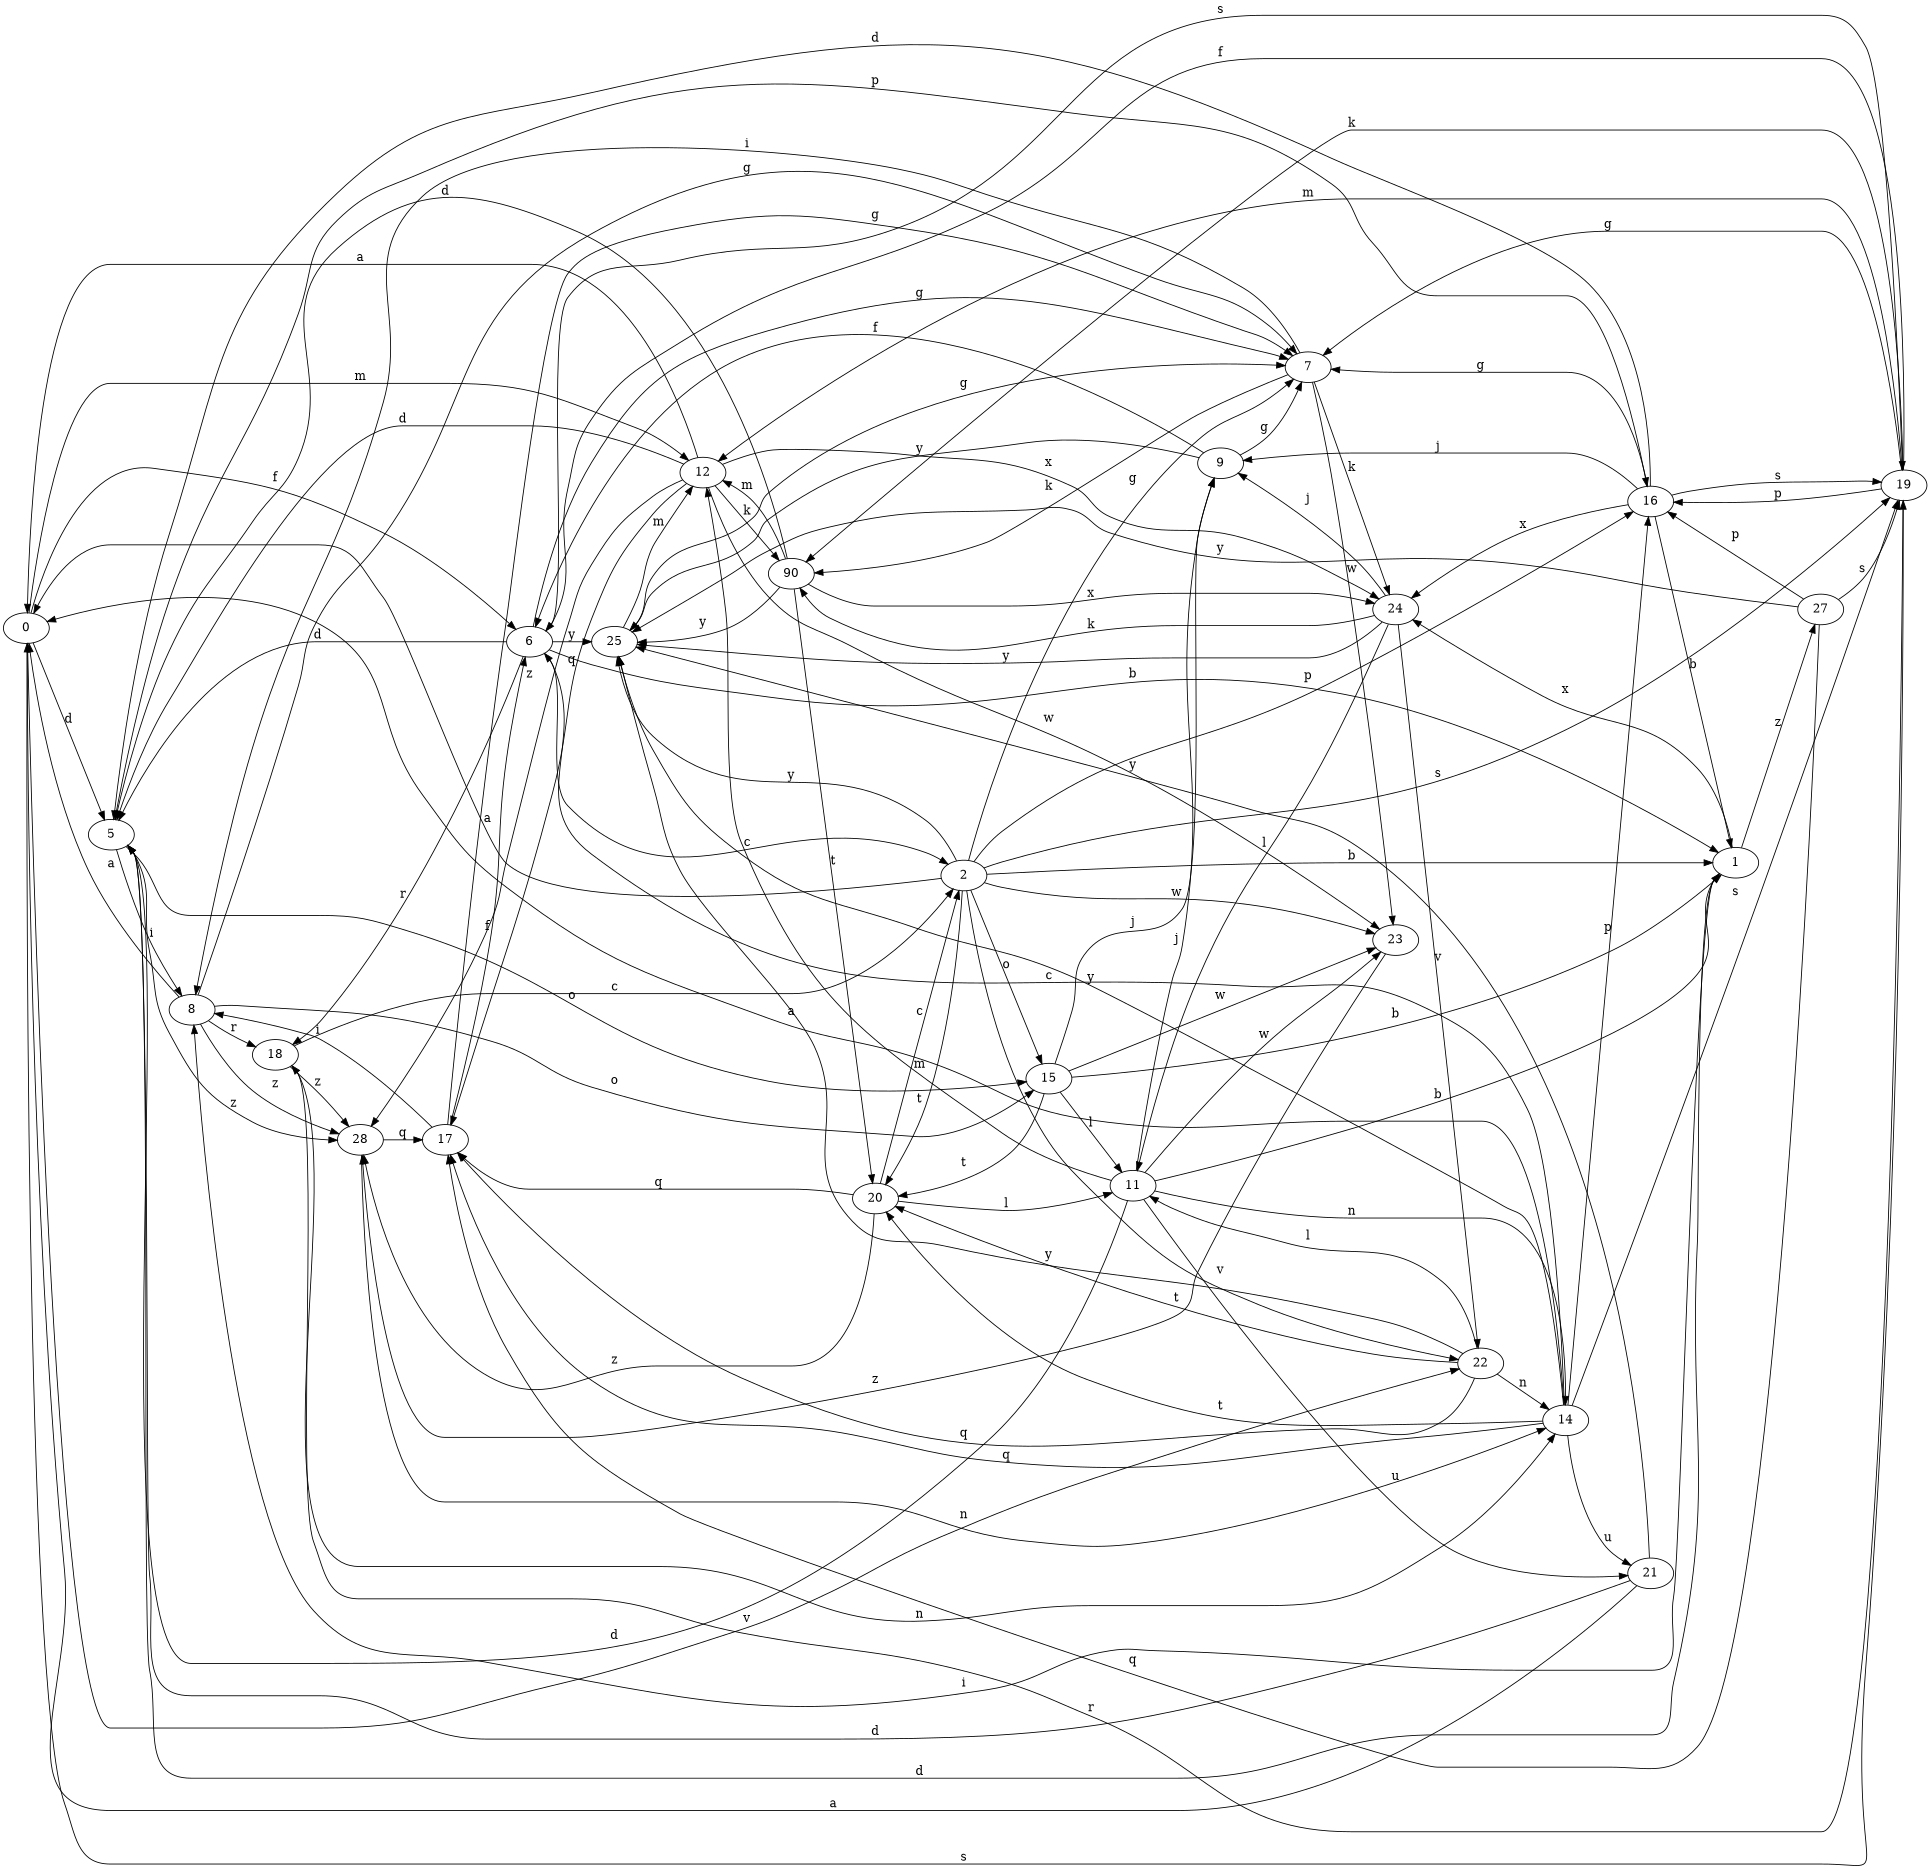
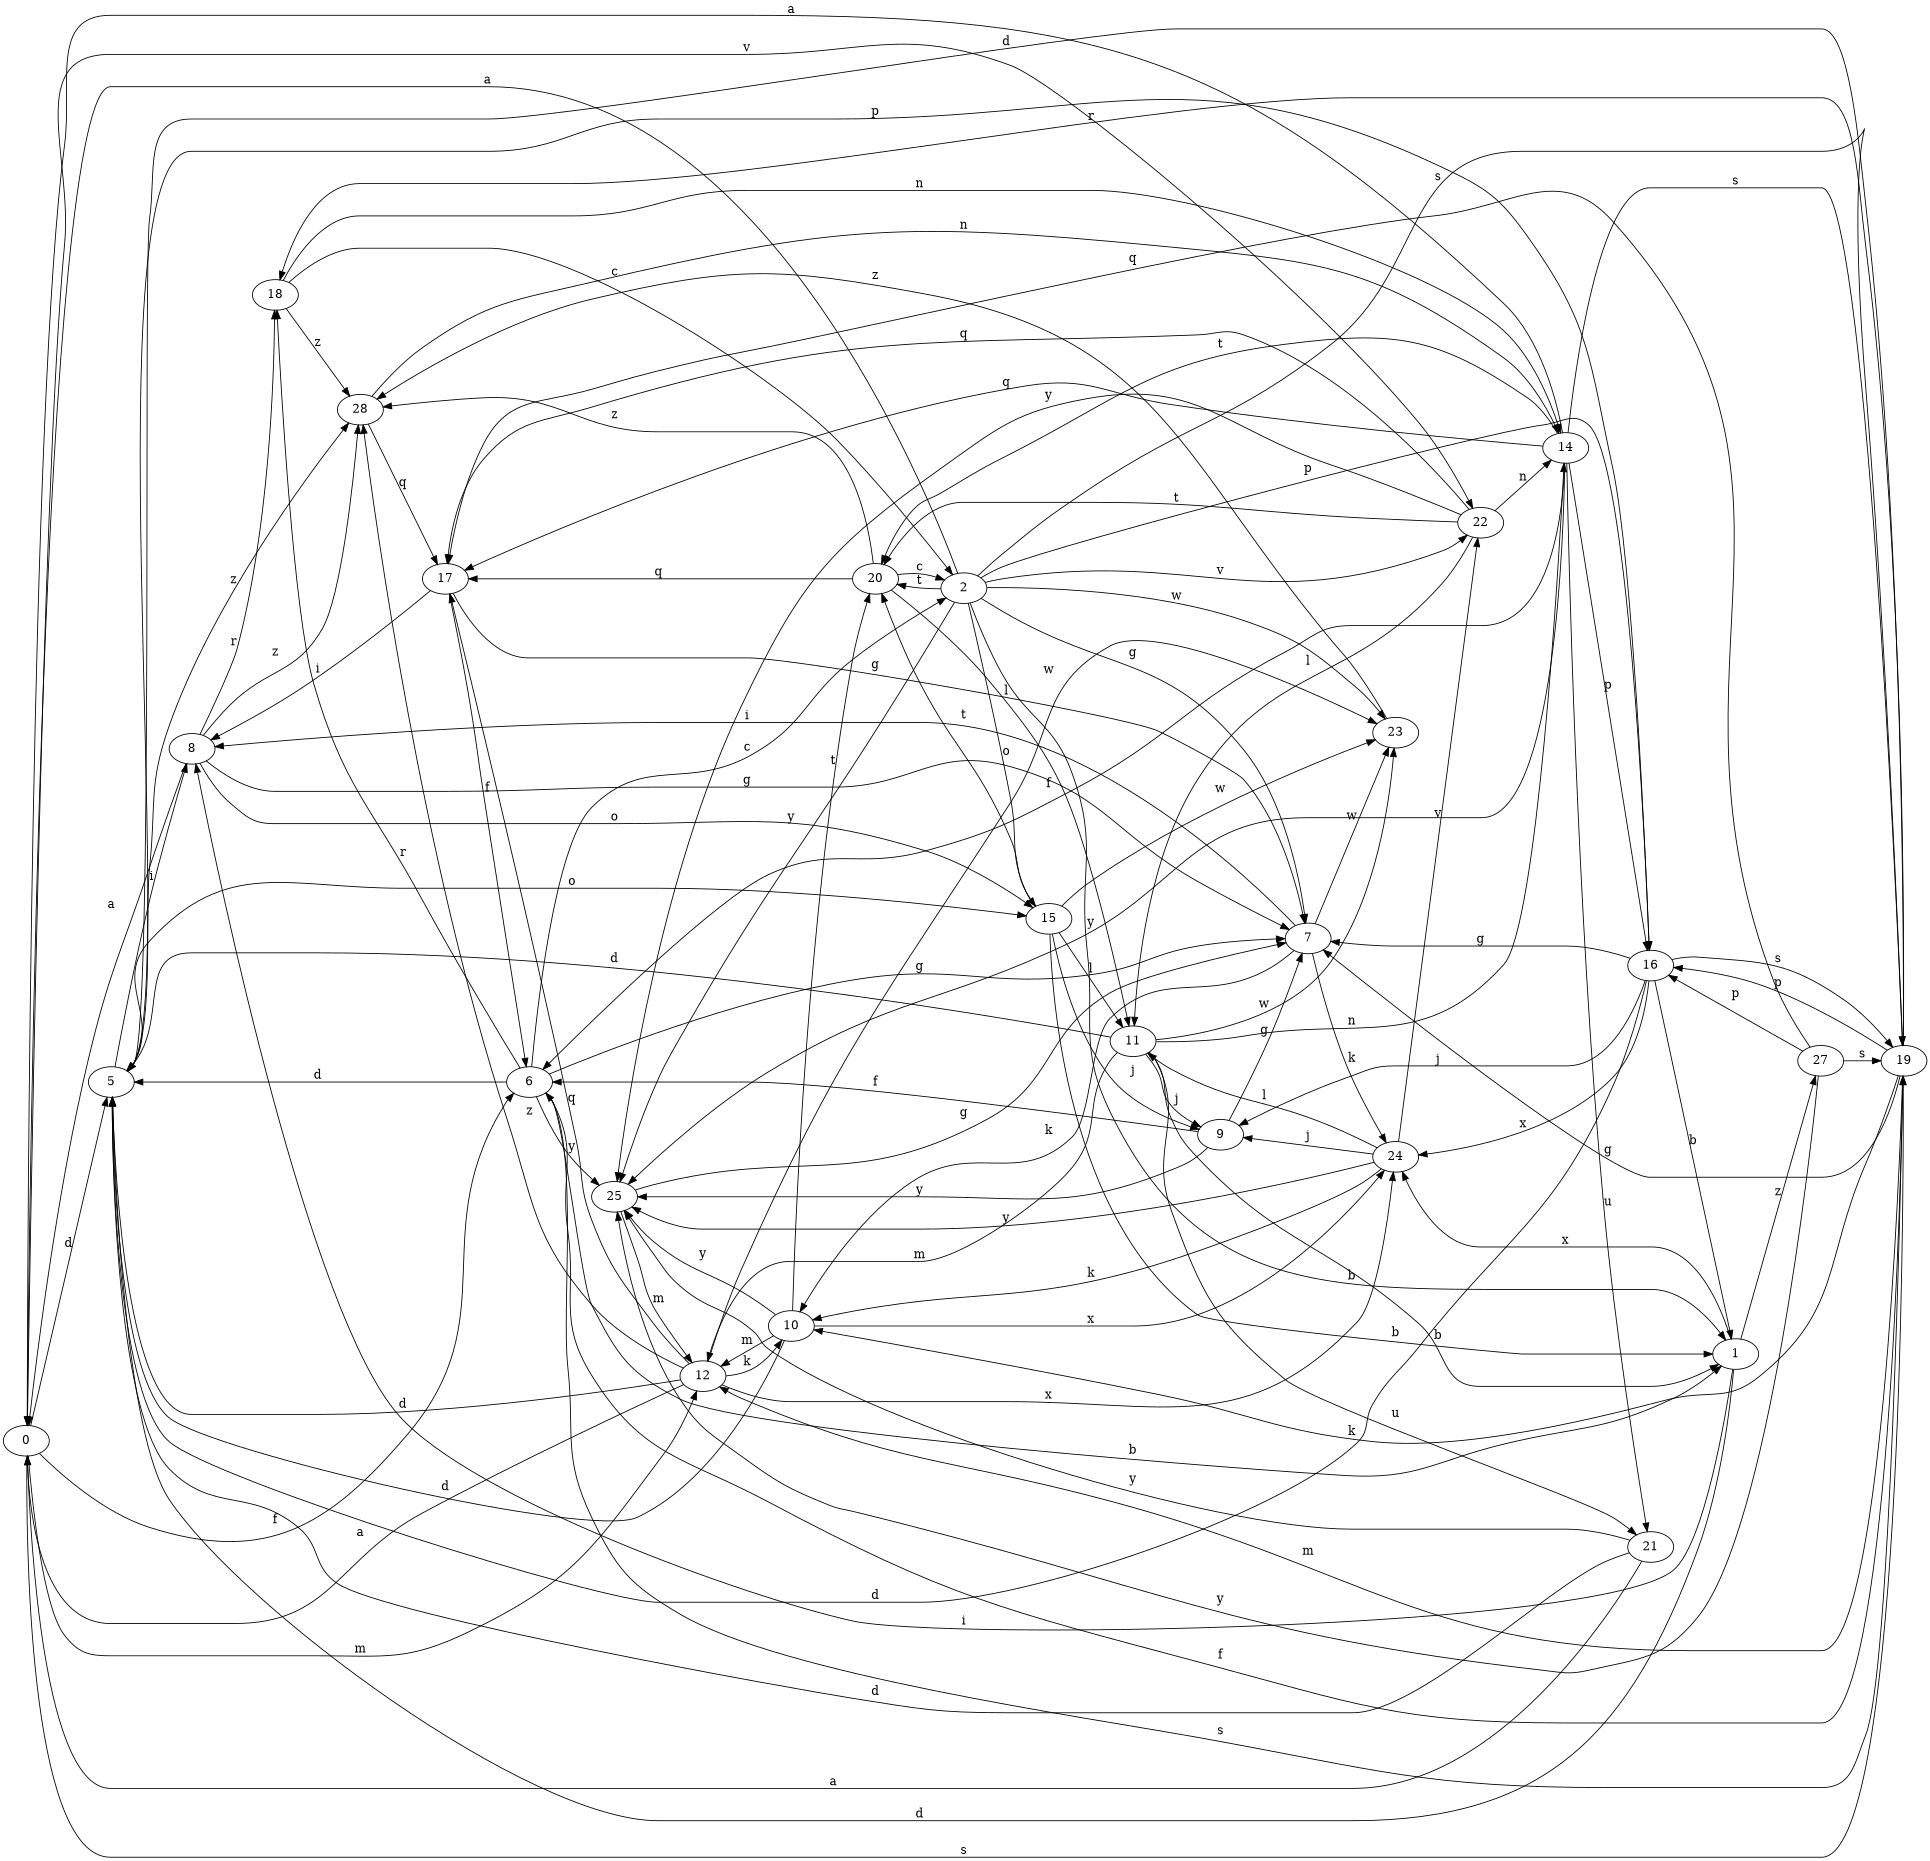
none -> (1034, 45)
(791, 574) -> (791, 1326)
(1049, 976) -> (1049, 784)
